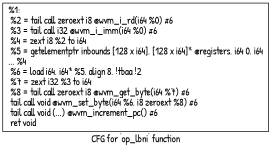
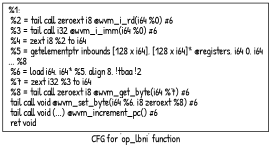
(17, 62) -> (18, 62)
